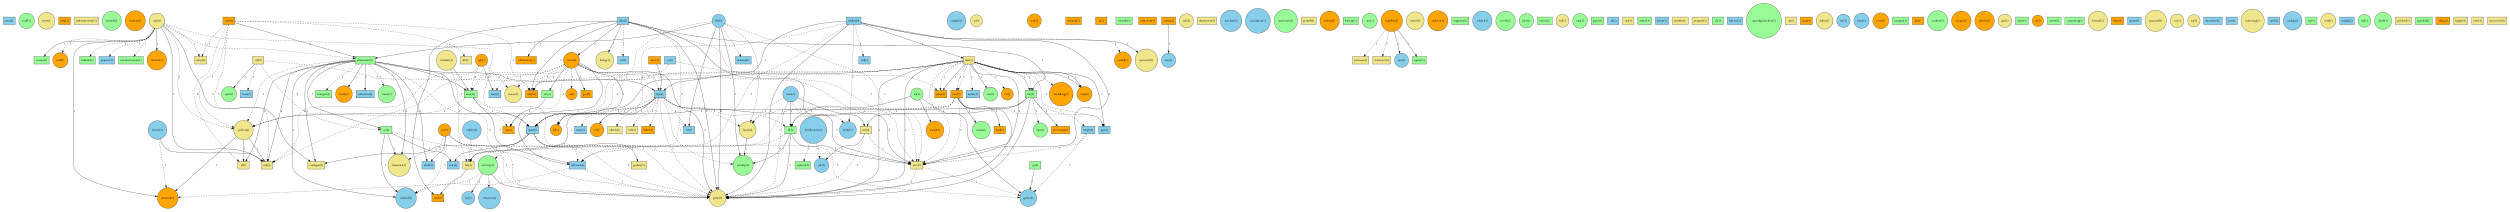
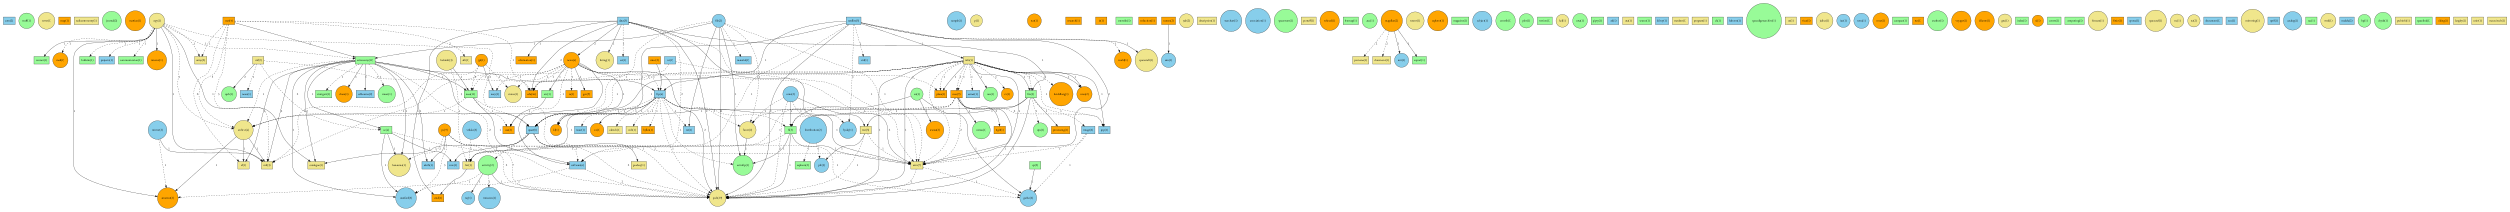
(684, 46) -> (684, 46)
(571, 94) -> (571, 94)
